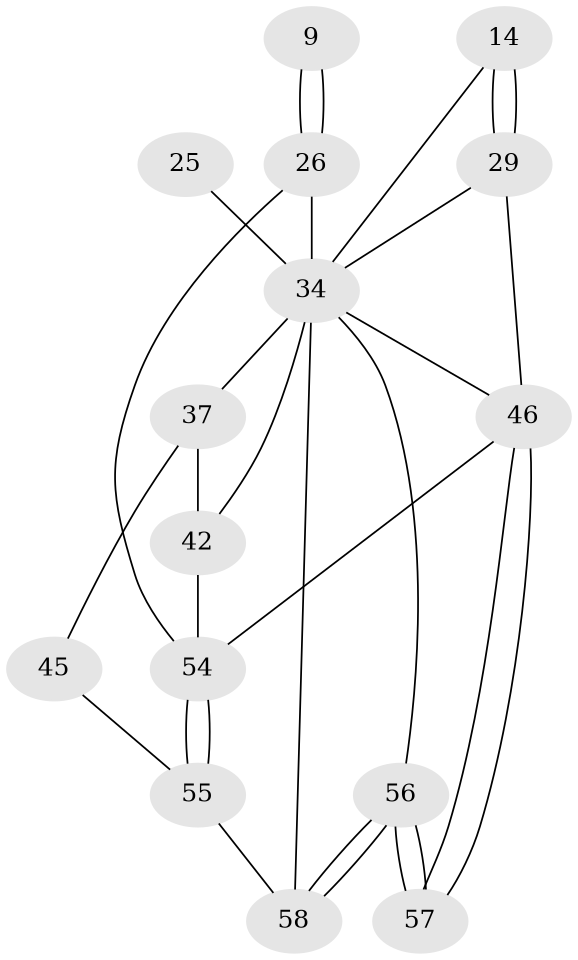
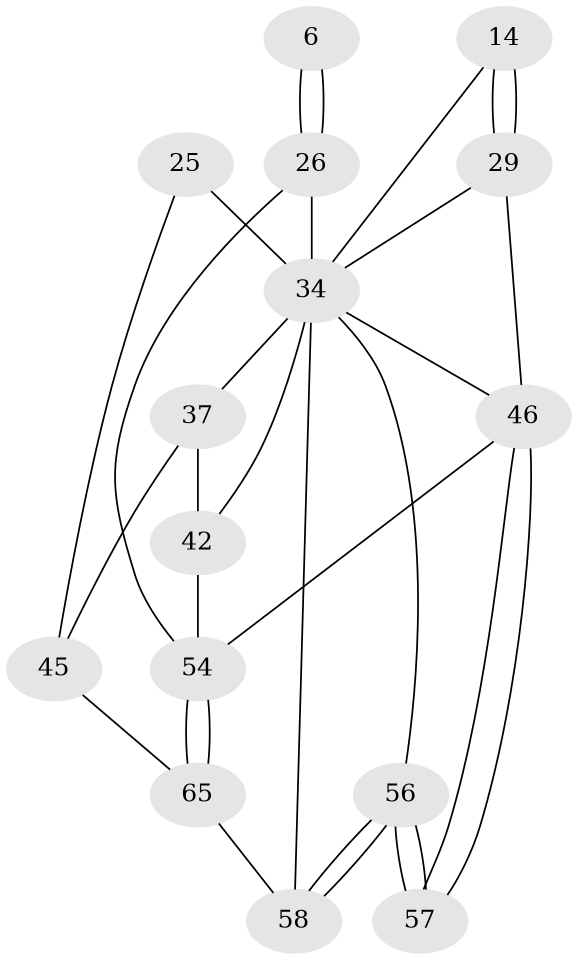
(312, 39) -> (312, 39)
none -> (105, 413)
(198, 795) -> (198, 795)
